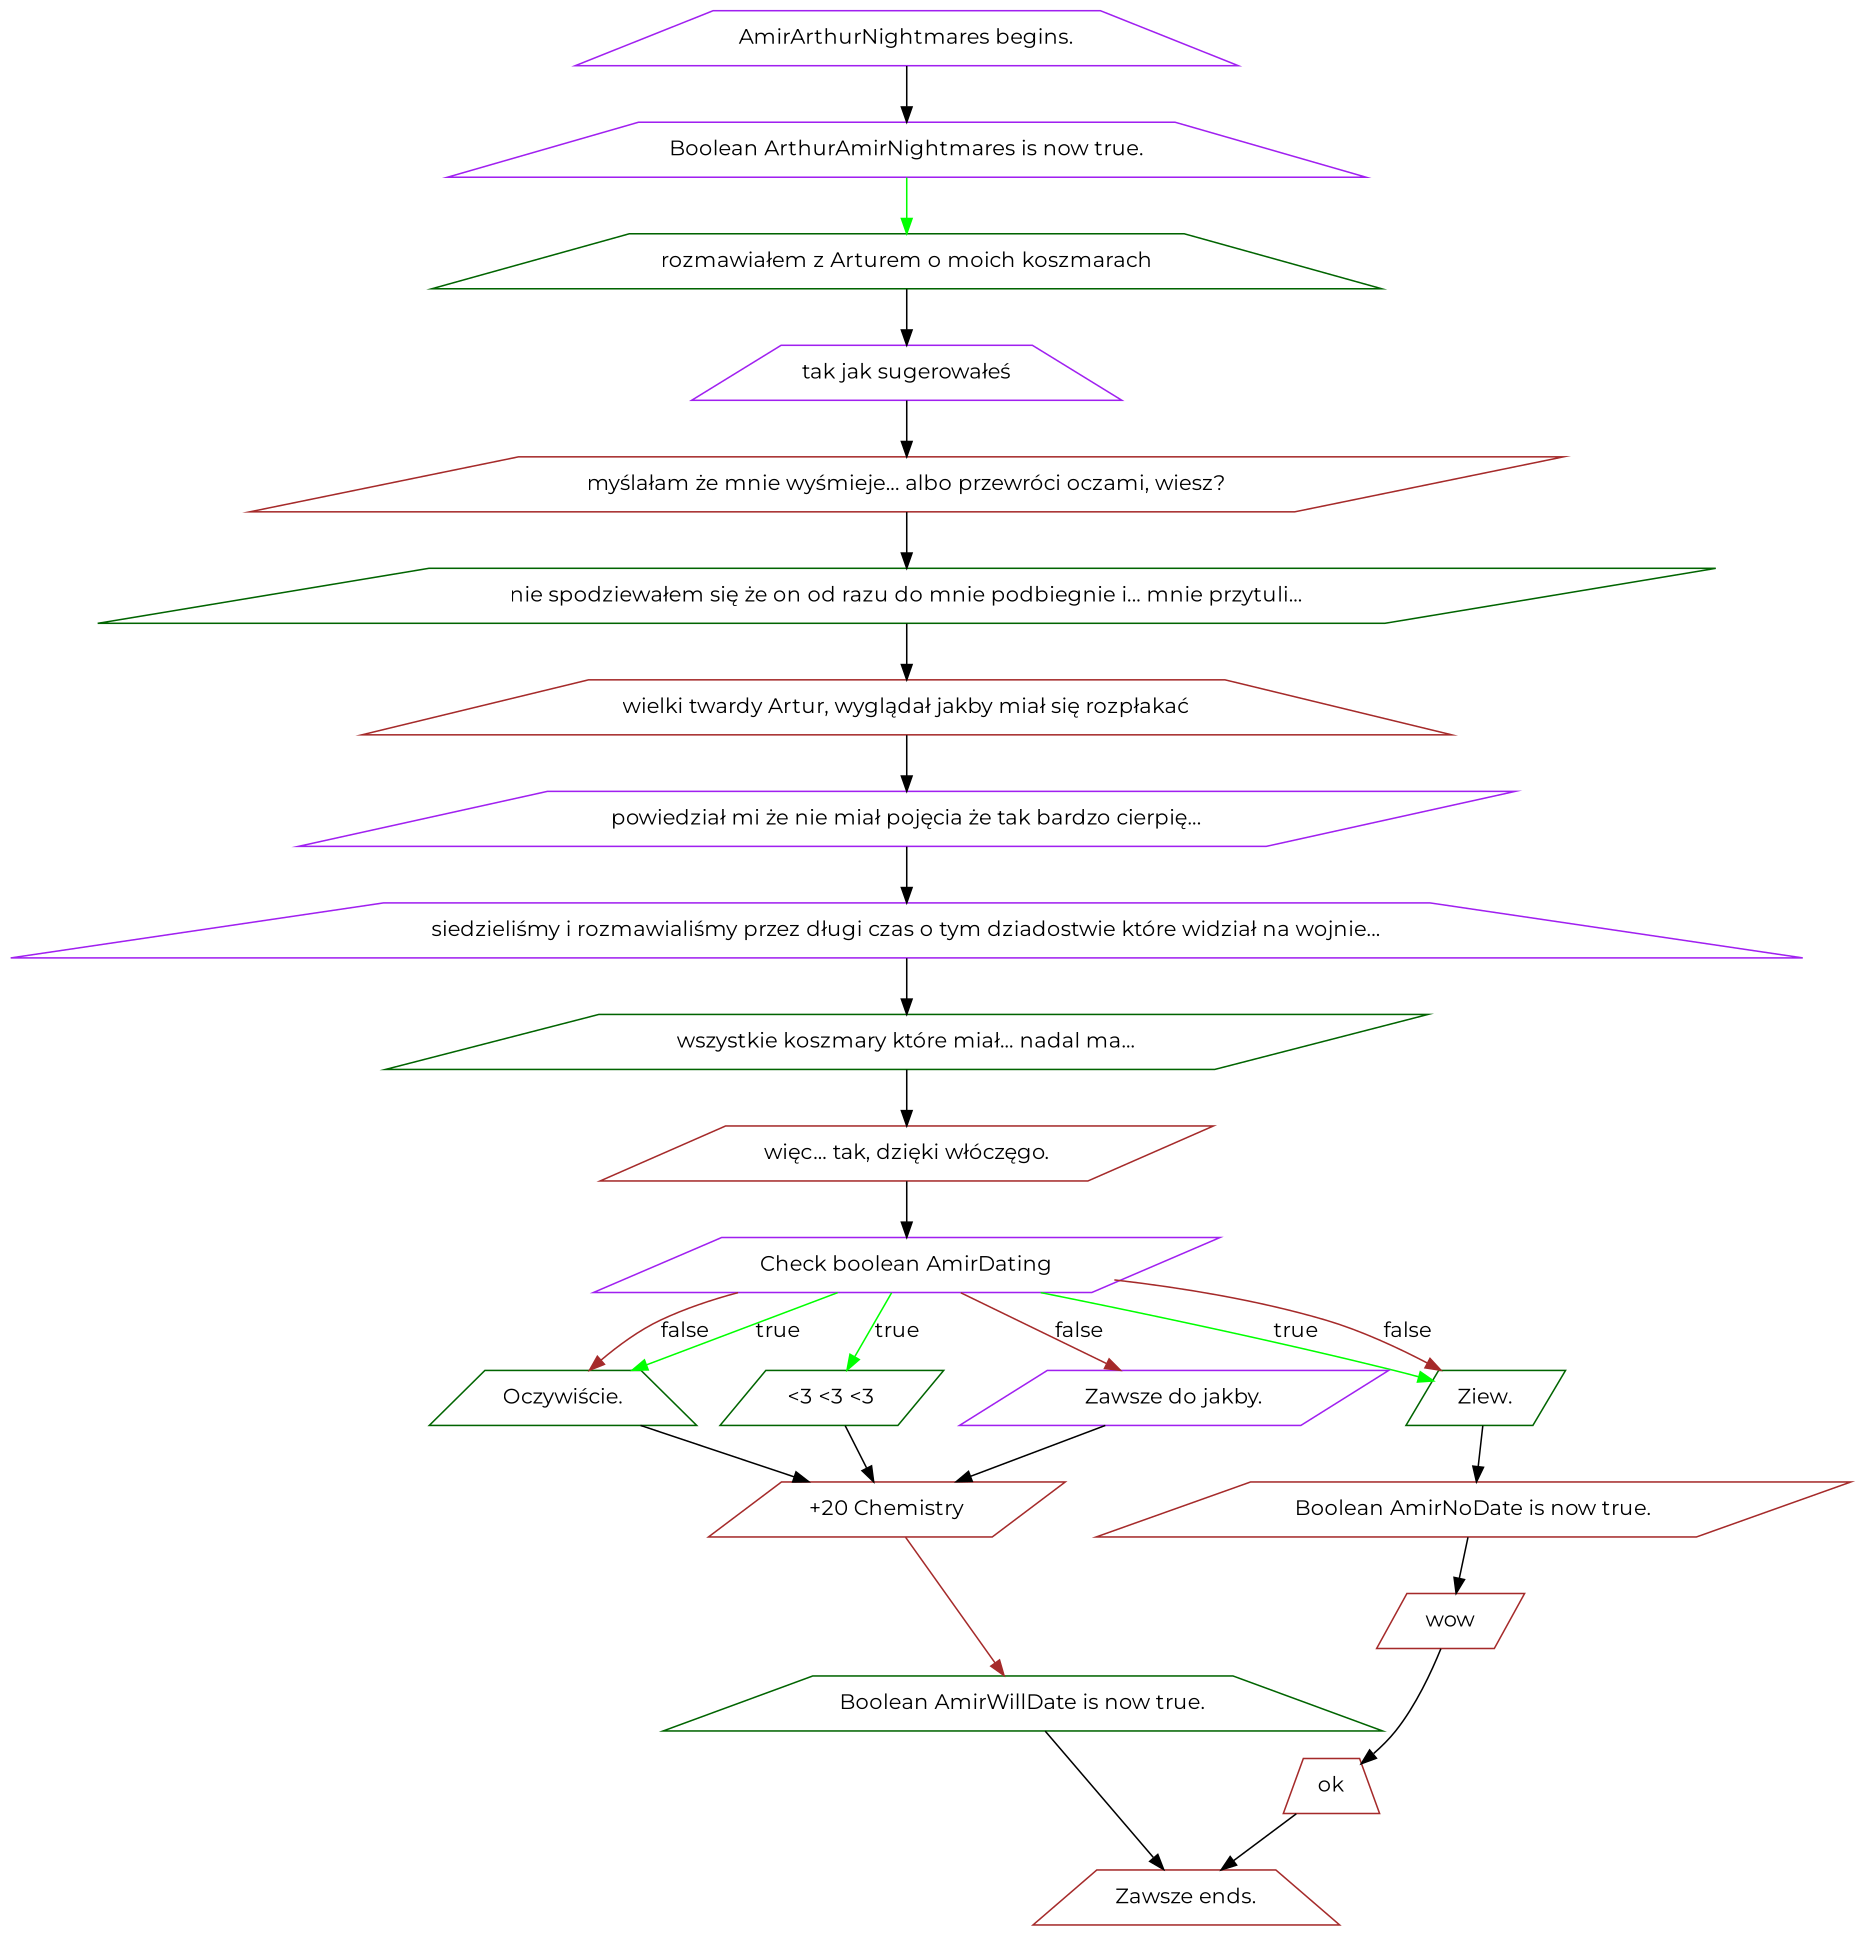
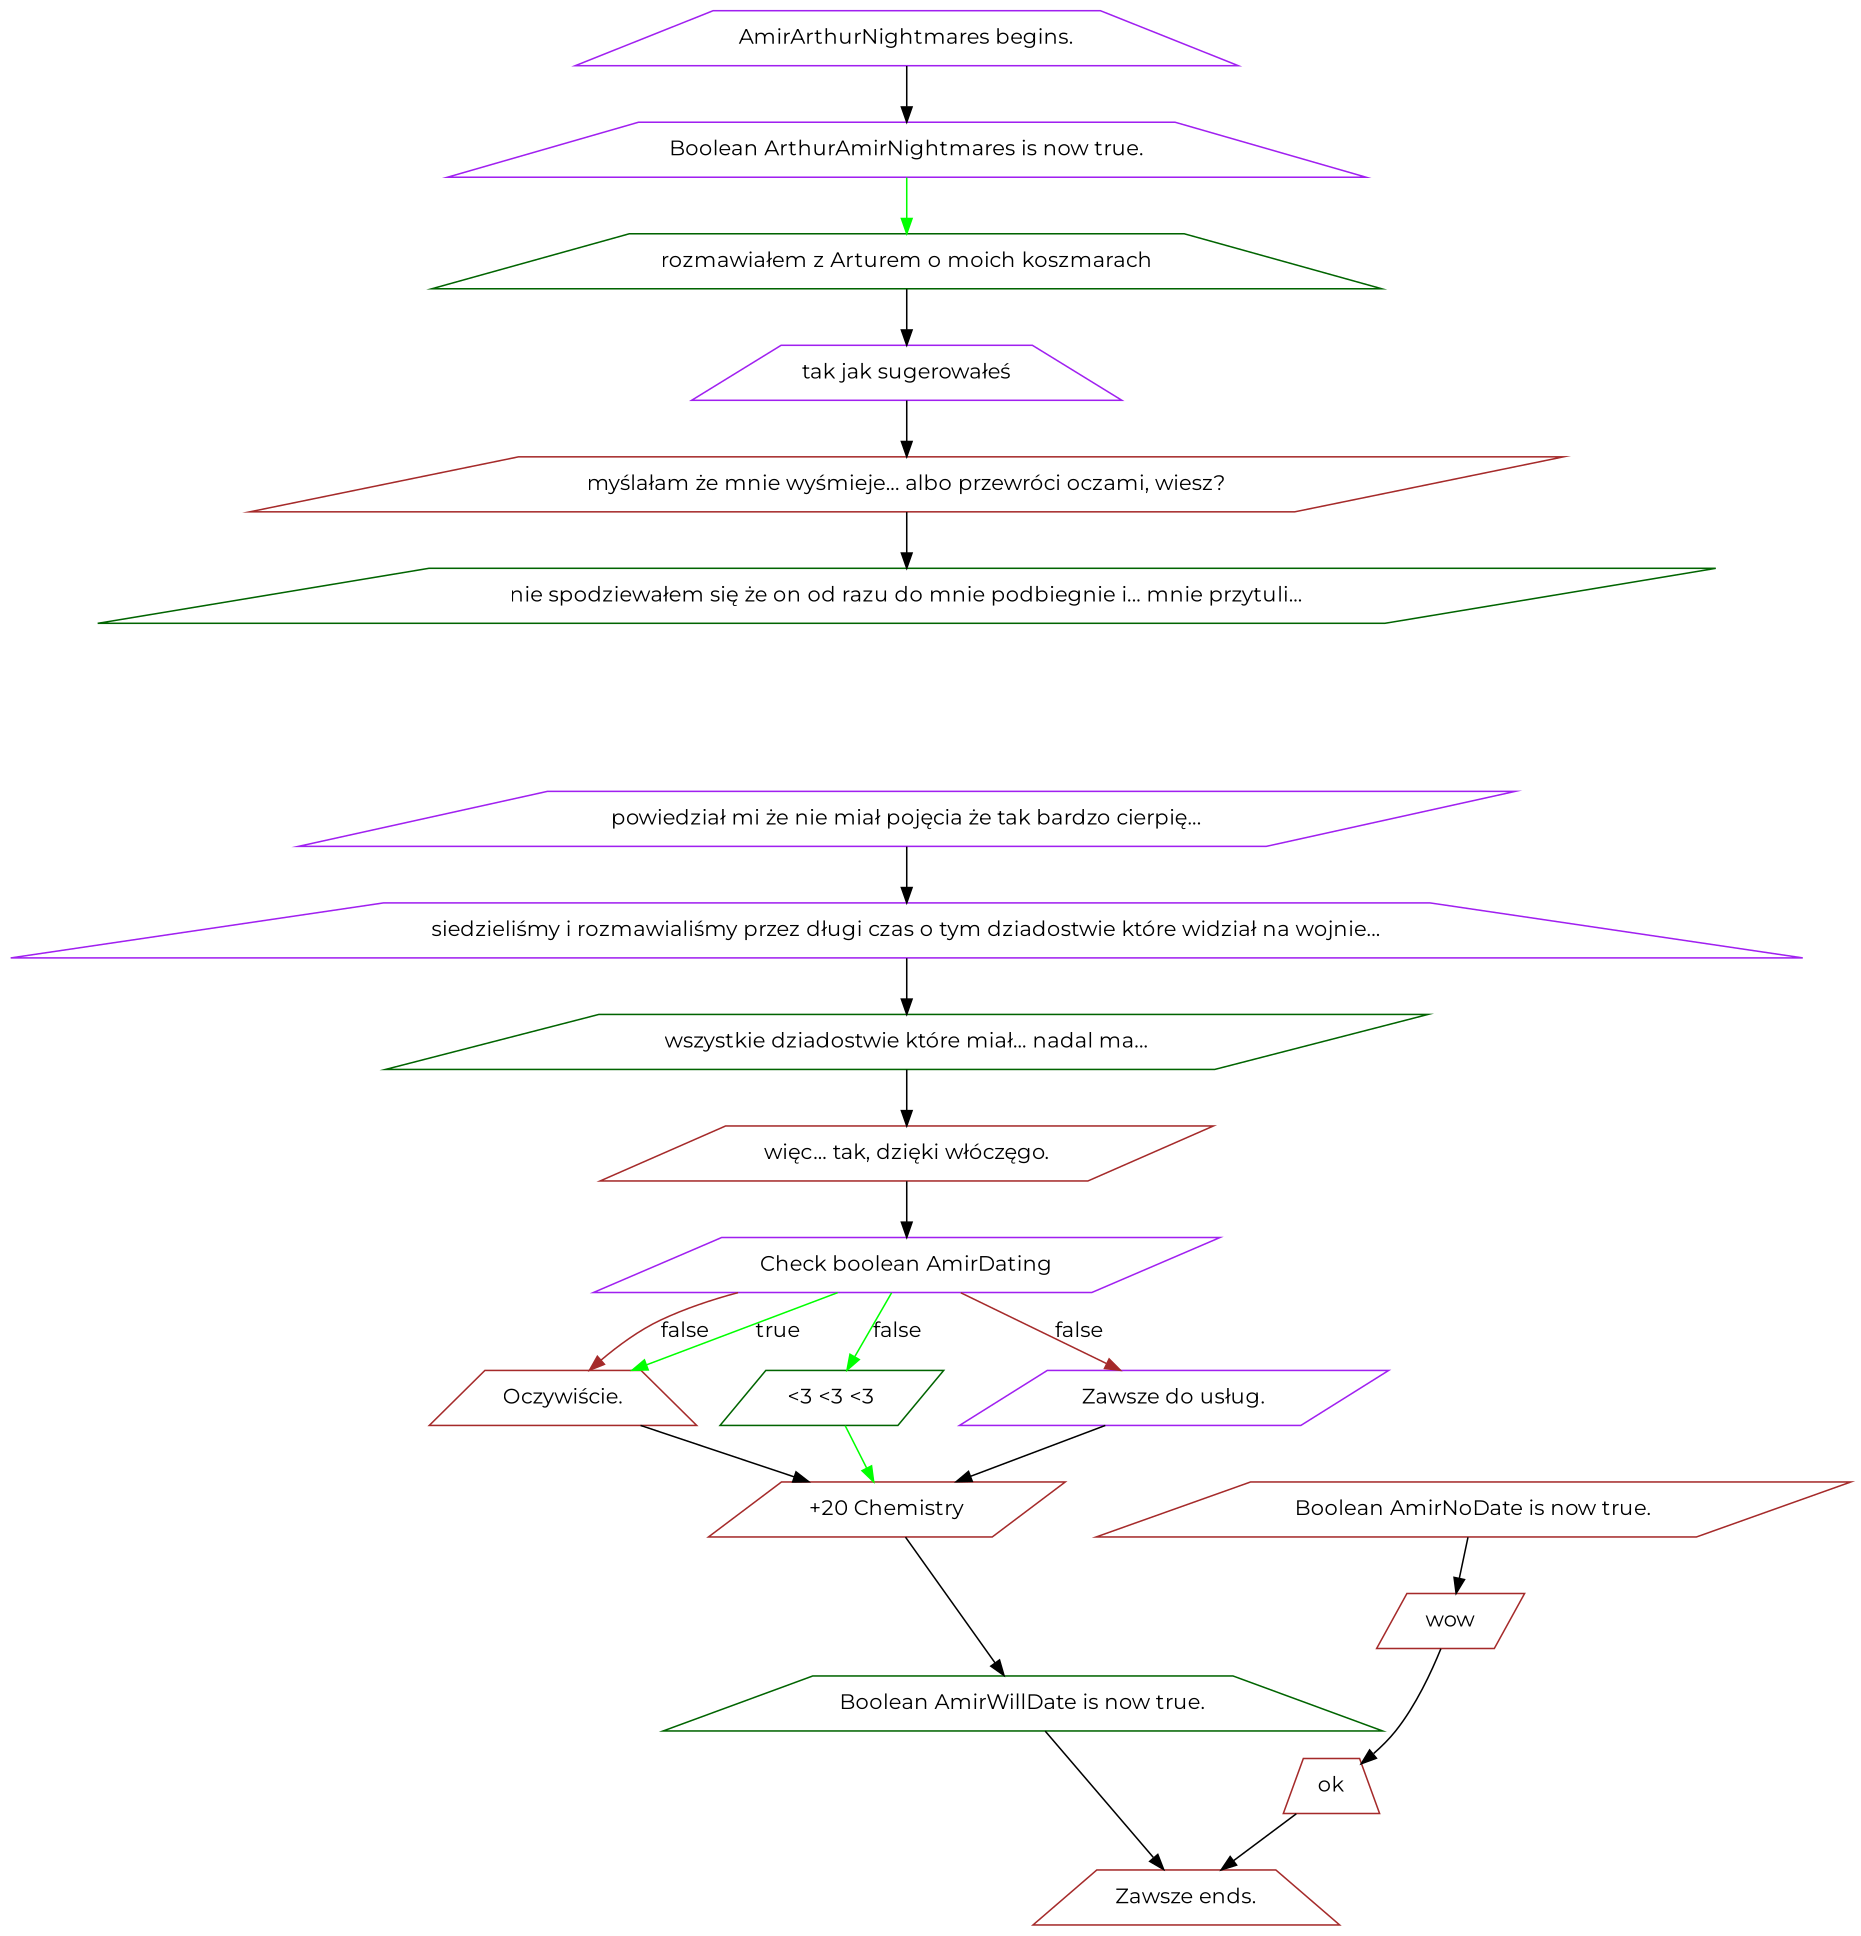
(907, 707) -> none
(907, 1042) -> (907, 1042)
(898, 1331) -> (898, 1331)
(563, 1398) -> (563, 1398)
(1174, 1398) -> (1174, 1398)
(1486, 1398) -> none
(856, 1447) -> (856, 1447)
(950, 1600) -> (950, 1600)
